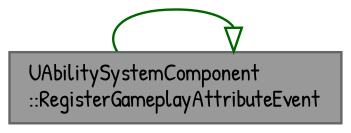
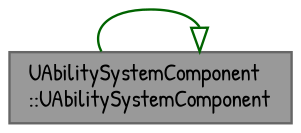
(175, 88) -> (151, 88)
